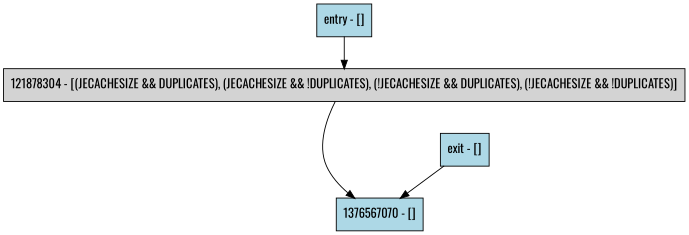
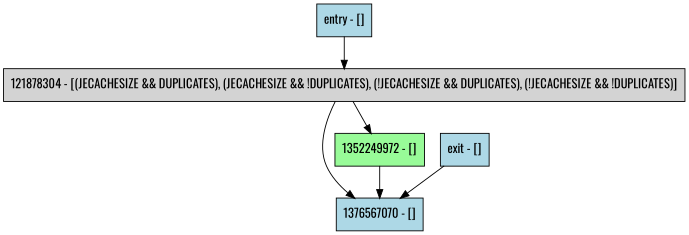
none -> (380, 150)
